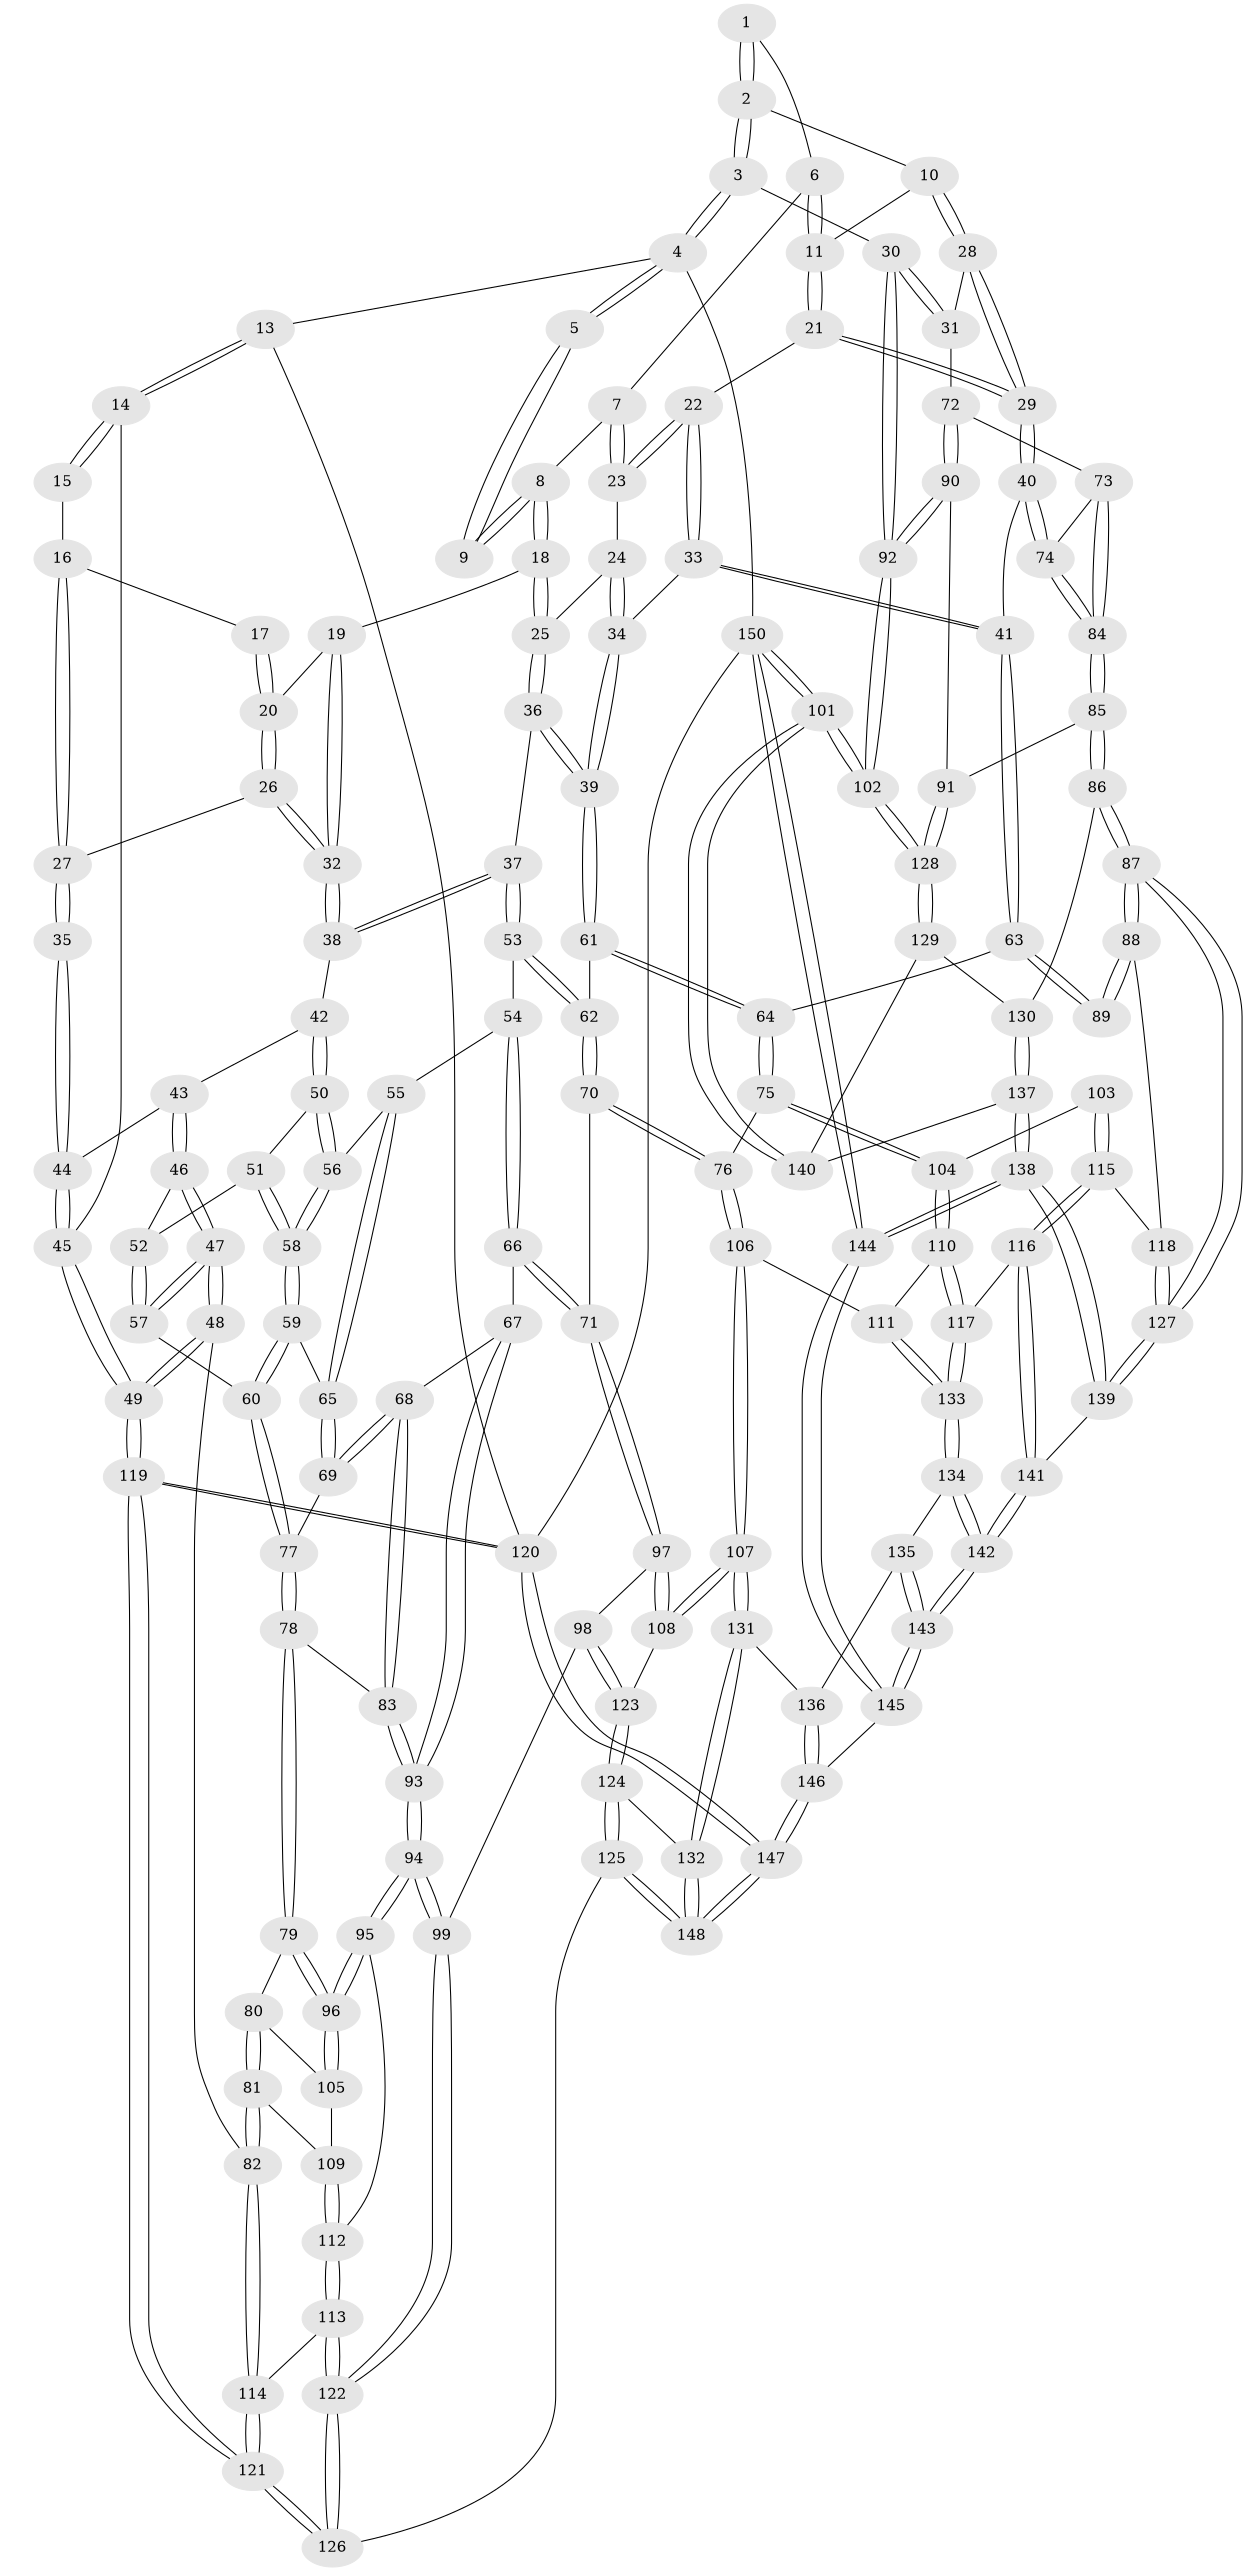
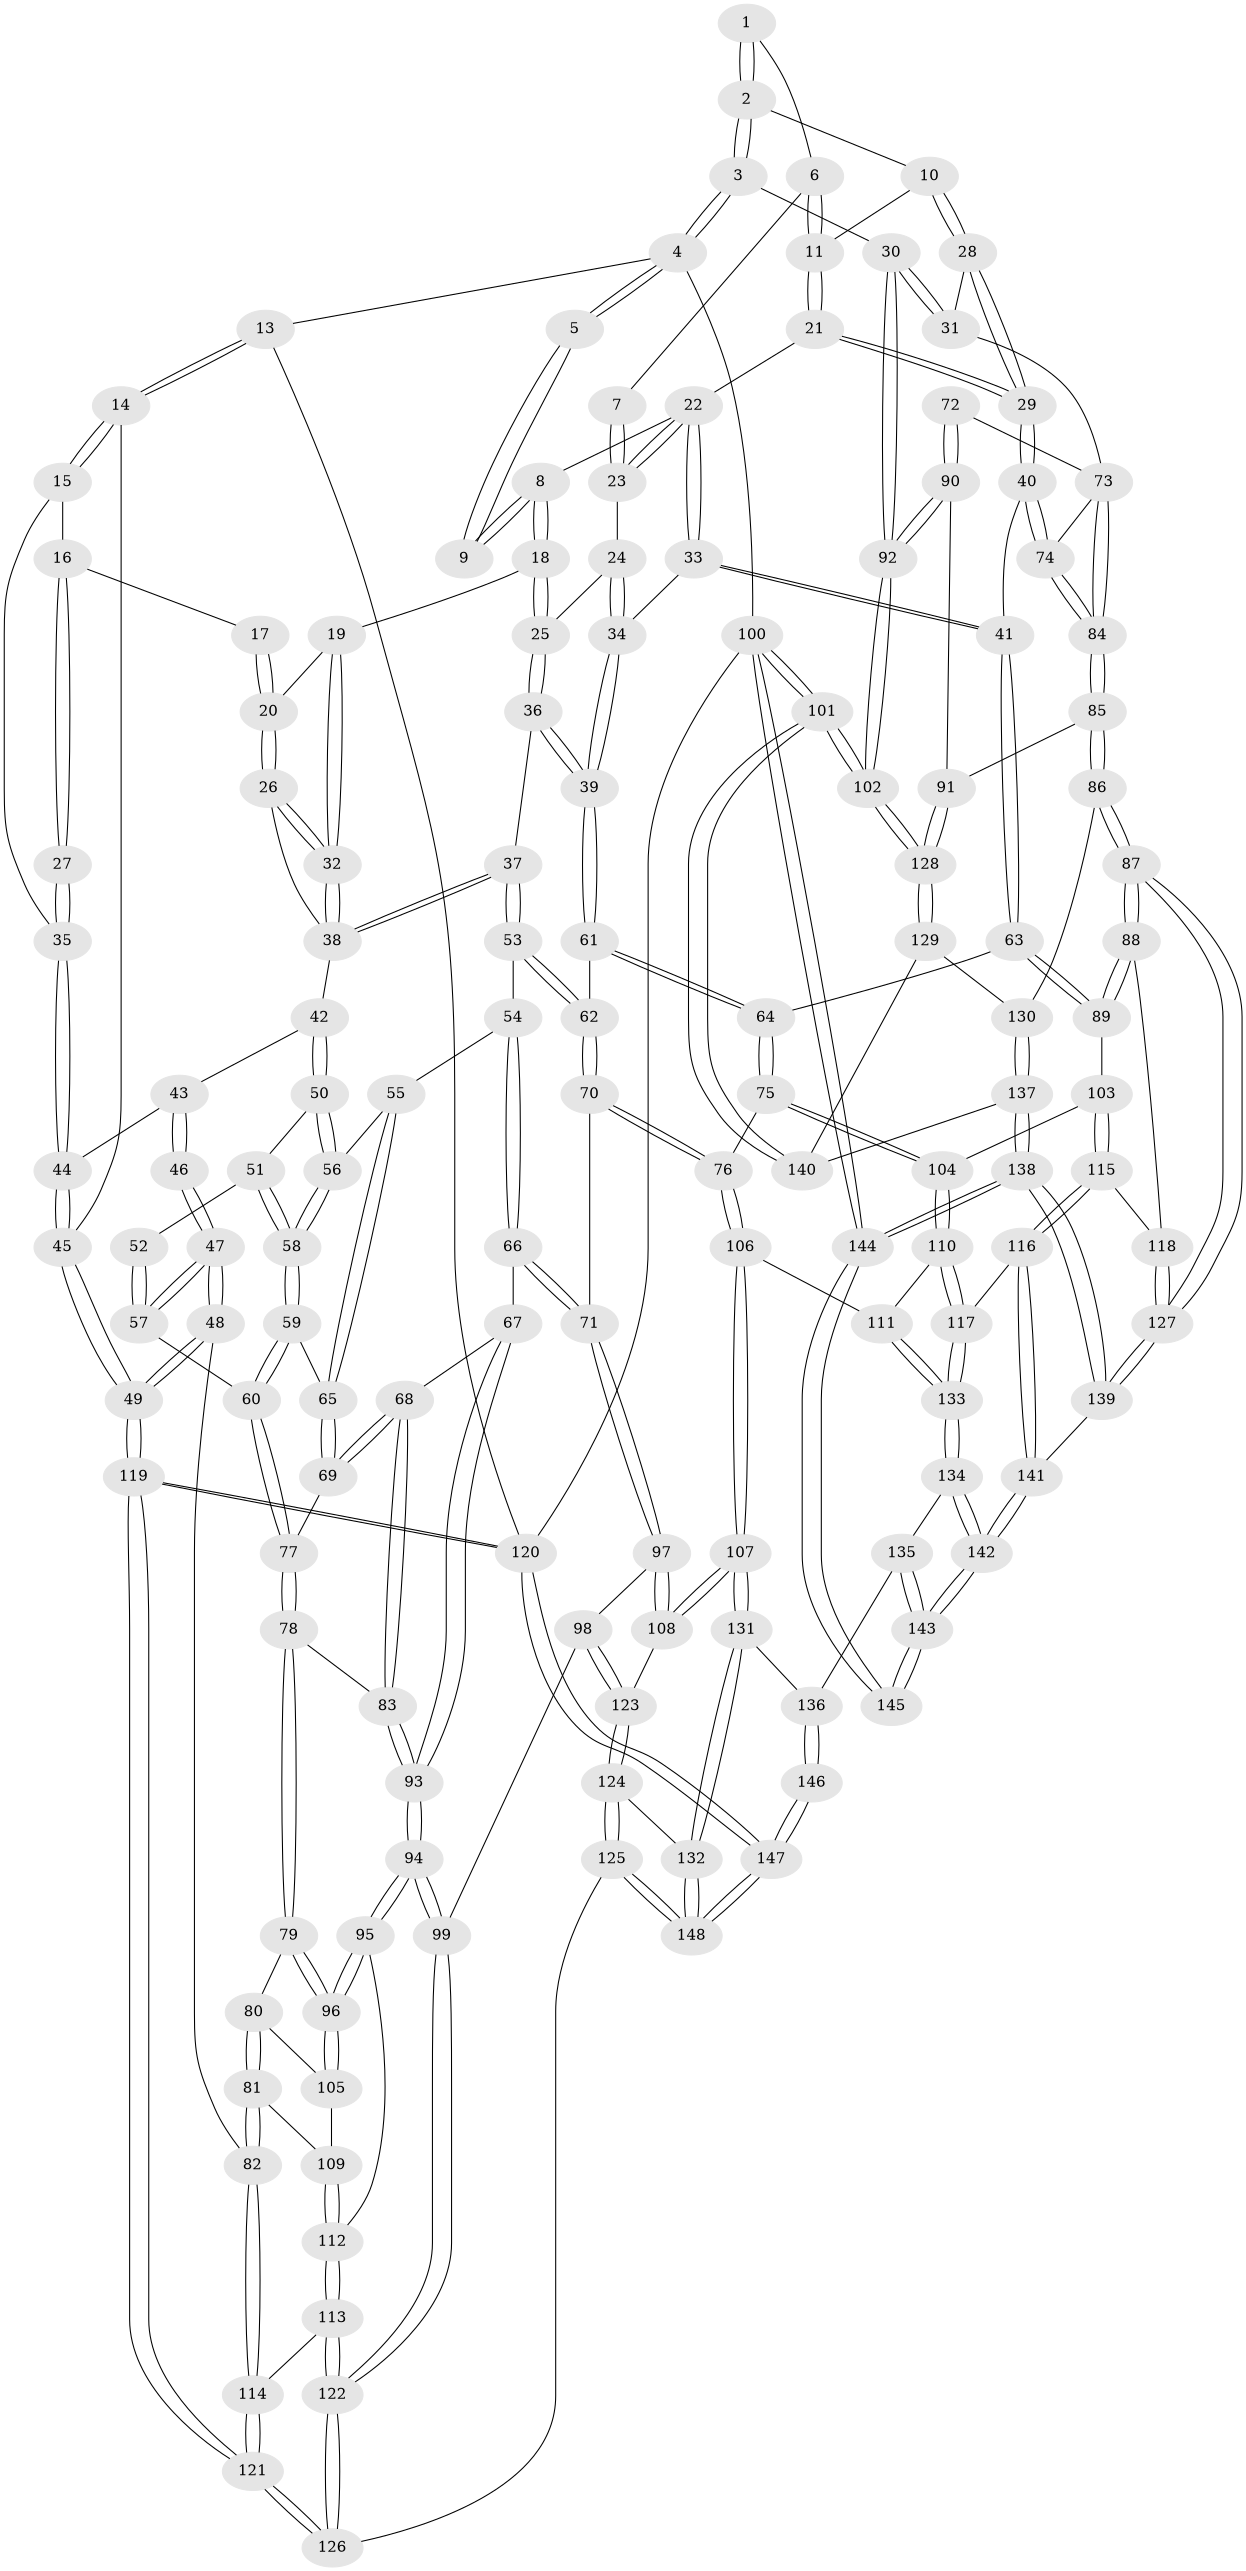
(951, 362) -> (1059, 381)
(579, 444) -> (617, 444)
(752, 635) -> (752, 635)
none -> (4, 712)
(166, 827) -> (288, 869)
none -> (1102, 1056)
(159, 1209) -> none
(851, 1745) -> none
